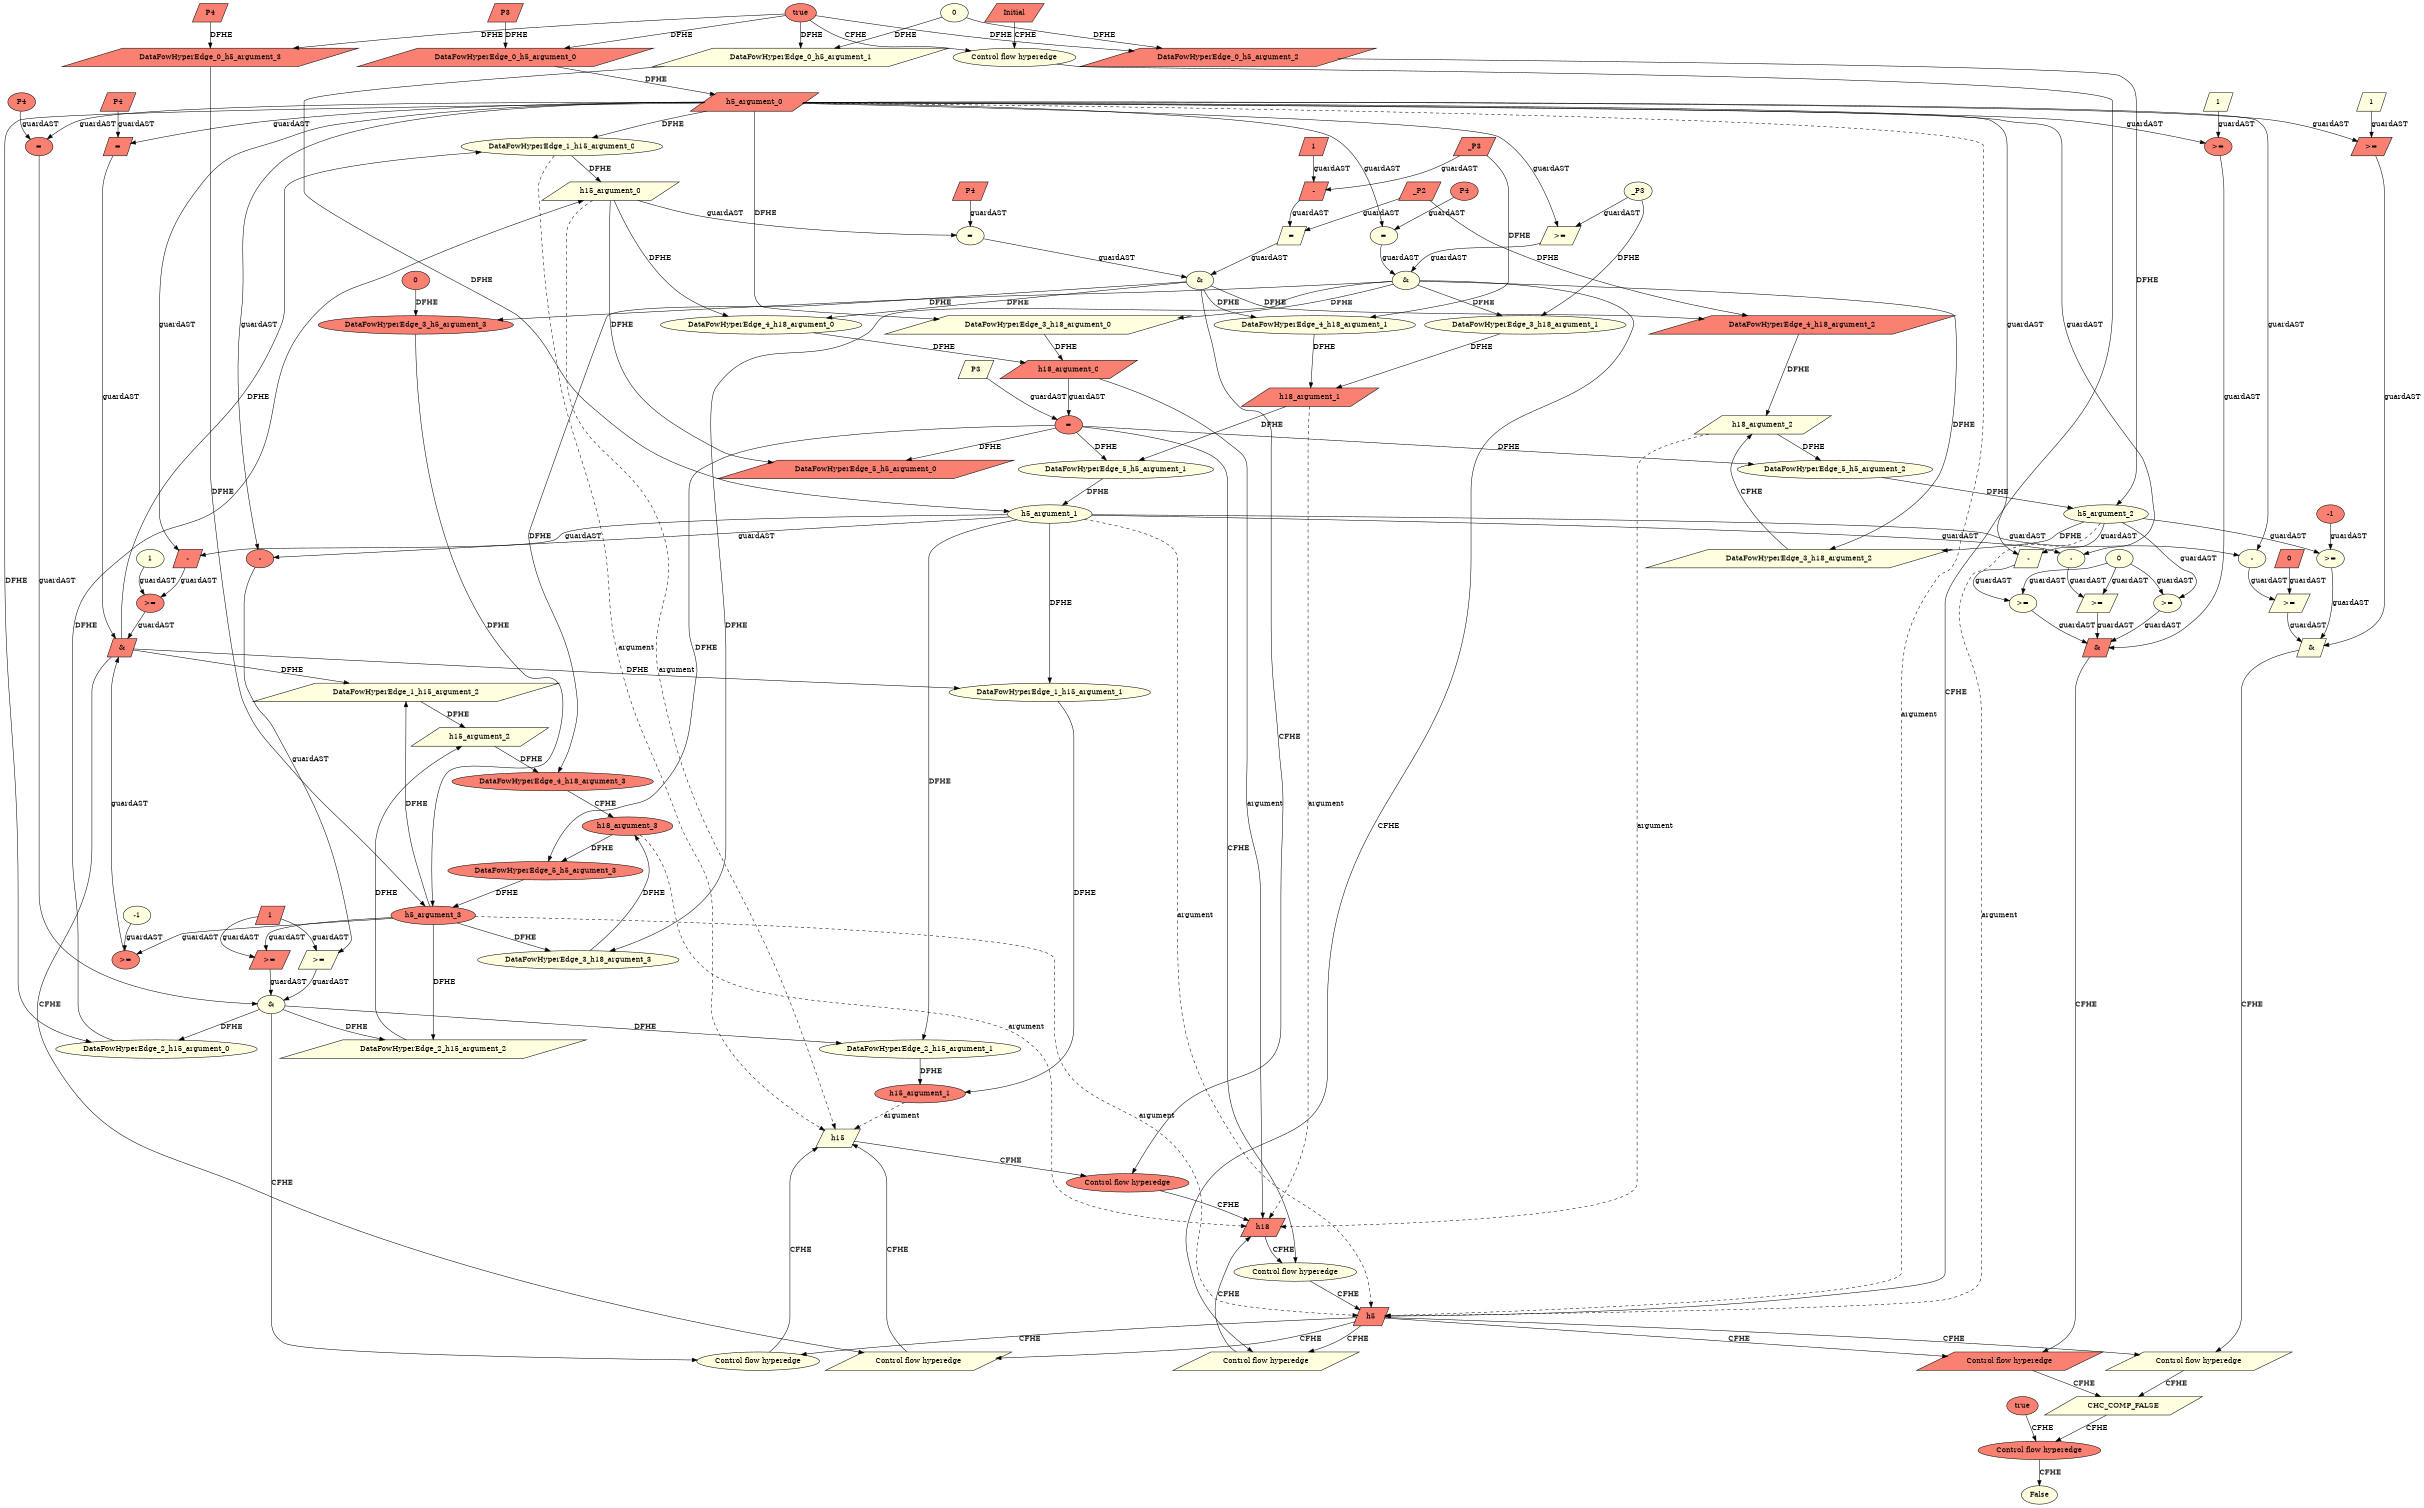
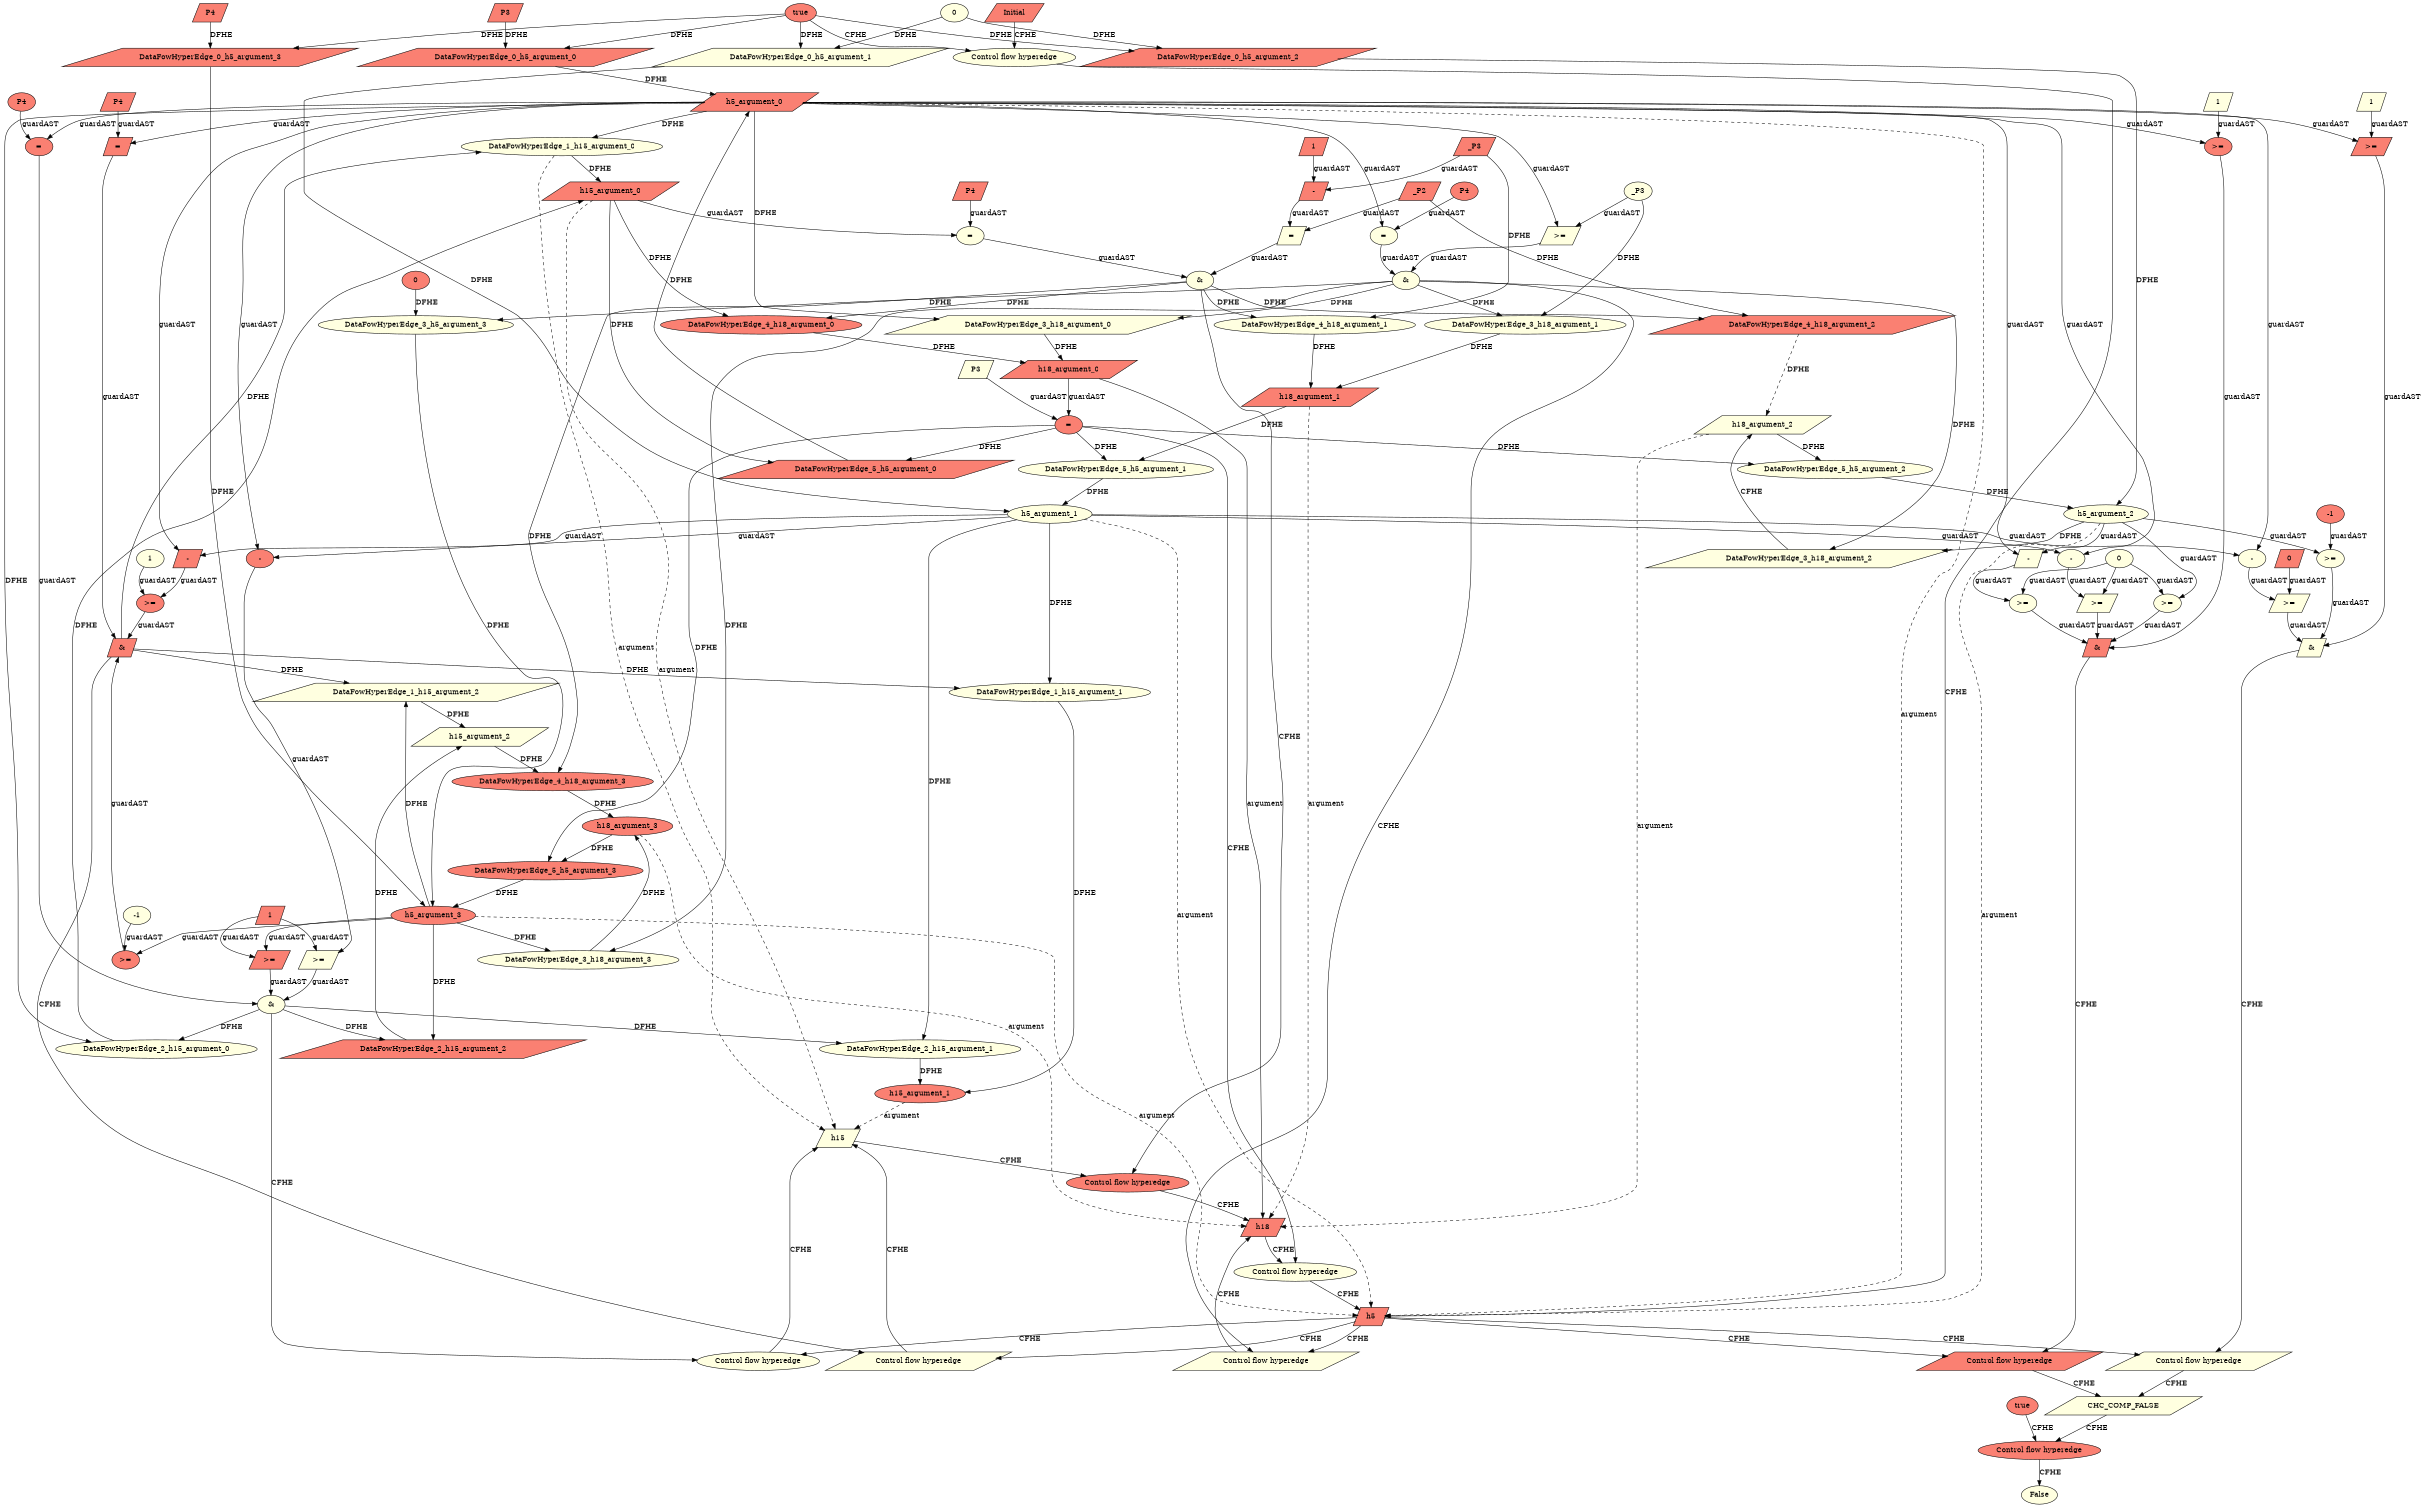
(611, 191) -> (611, 191)
(416, 325) -> (416, 325)
(761, 325) -> (761, 325)
none -> (655, 330)
(1783, 372) -> (1783, 372)
(605, 804) -> (605, 804)
(433, 1049) -> (433, 1049)
